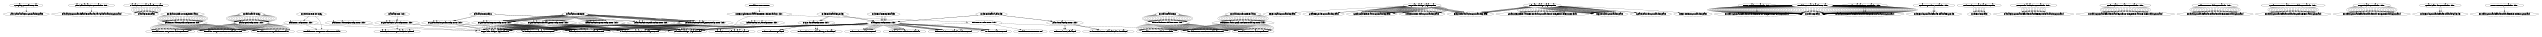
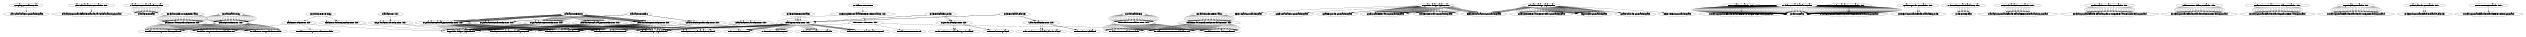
none -> (1292, 14)
(1542, 14) -> (1541, 14)
(320, 21) -> (331, 18)
(397, 32) -> none
